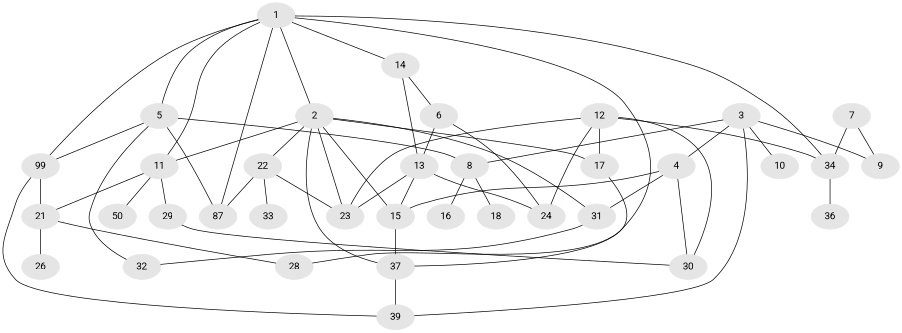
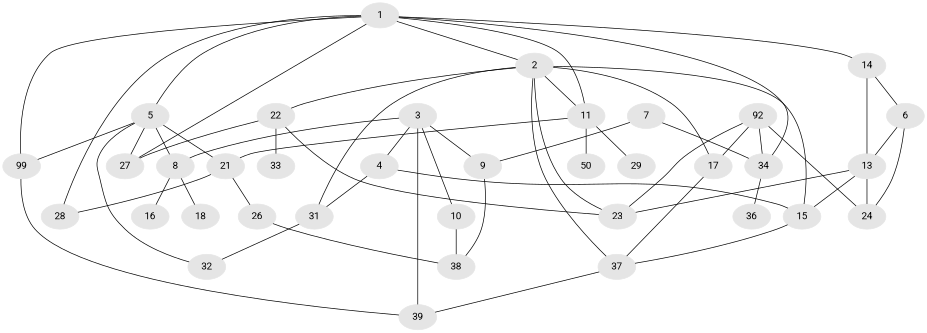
(600, 116) -> (758, 116)
(41, 191) -> (193, 144)
(218, 217) -> (125, 166)
none -> (456, 267)
(688, 267) -> none
